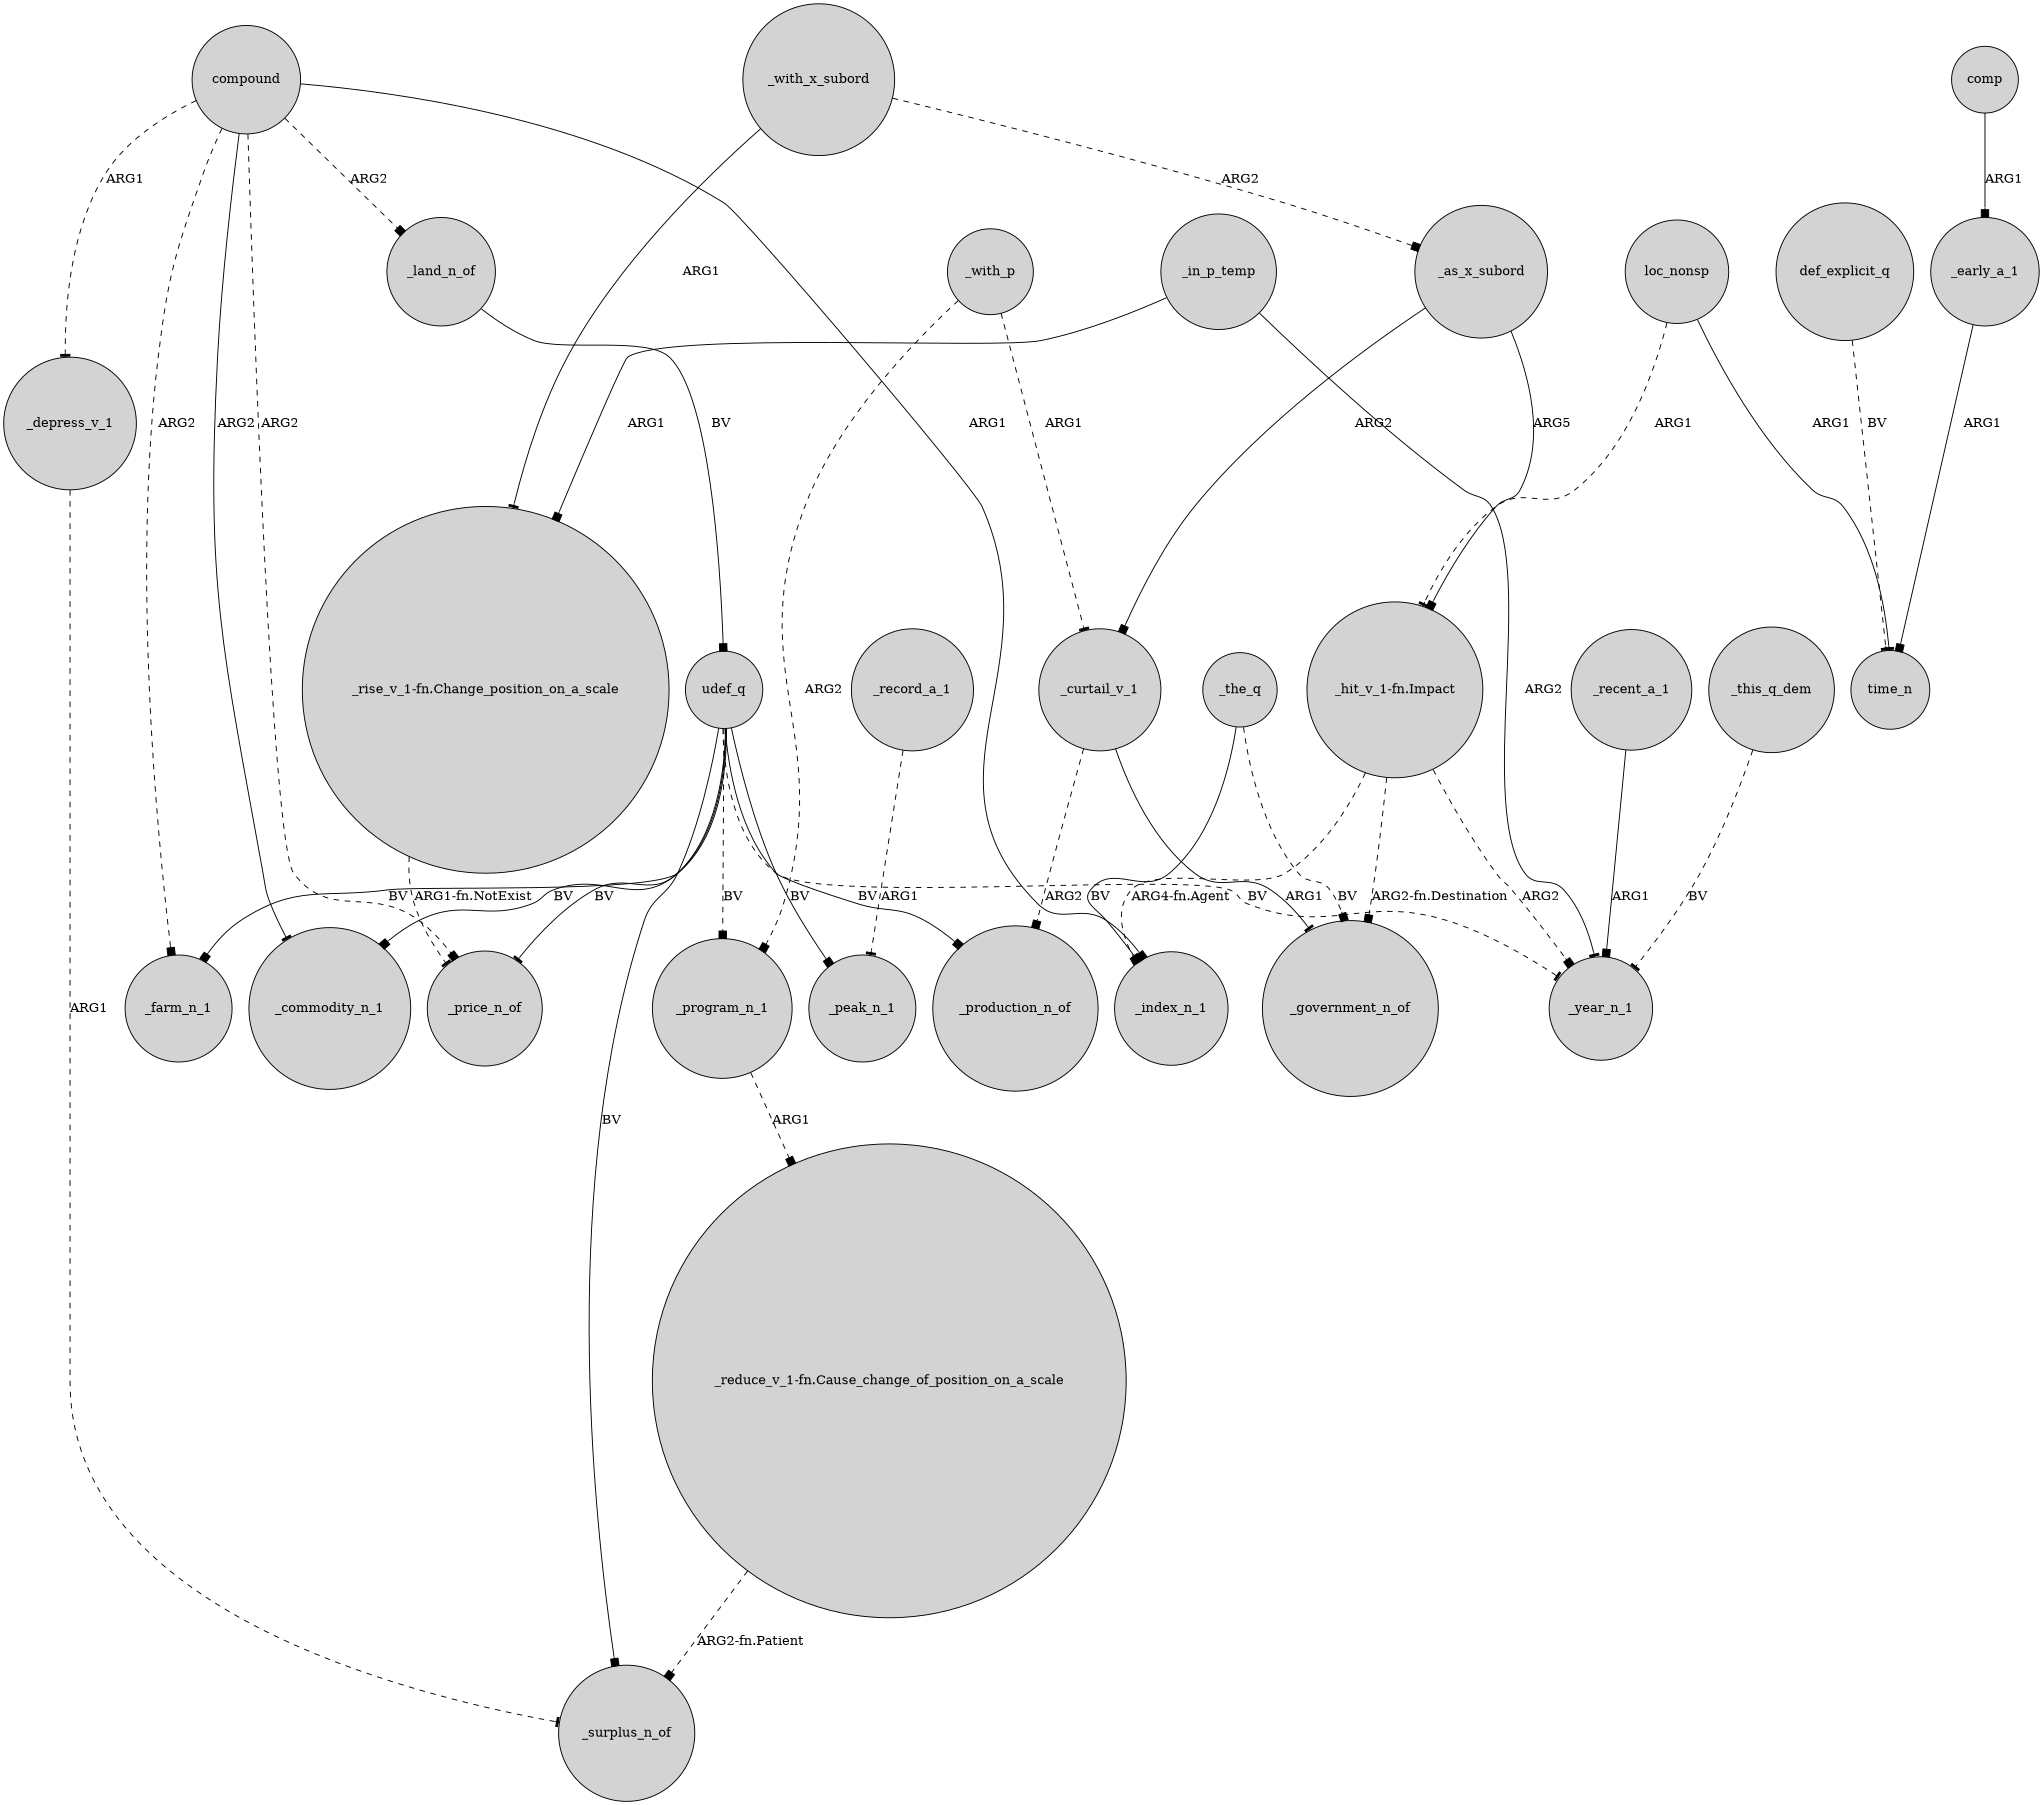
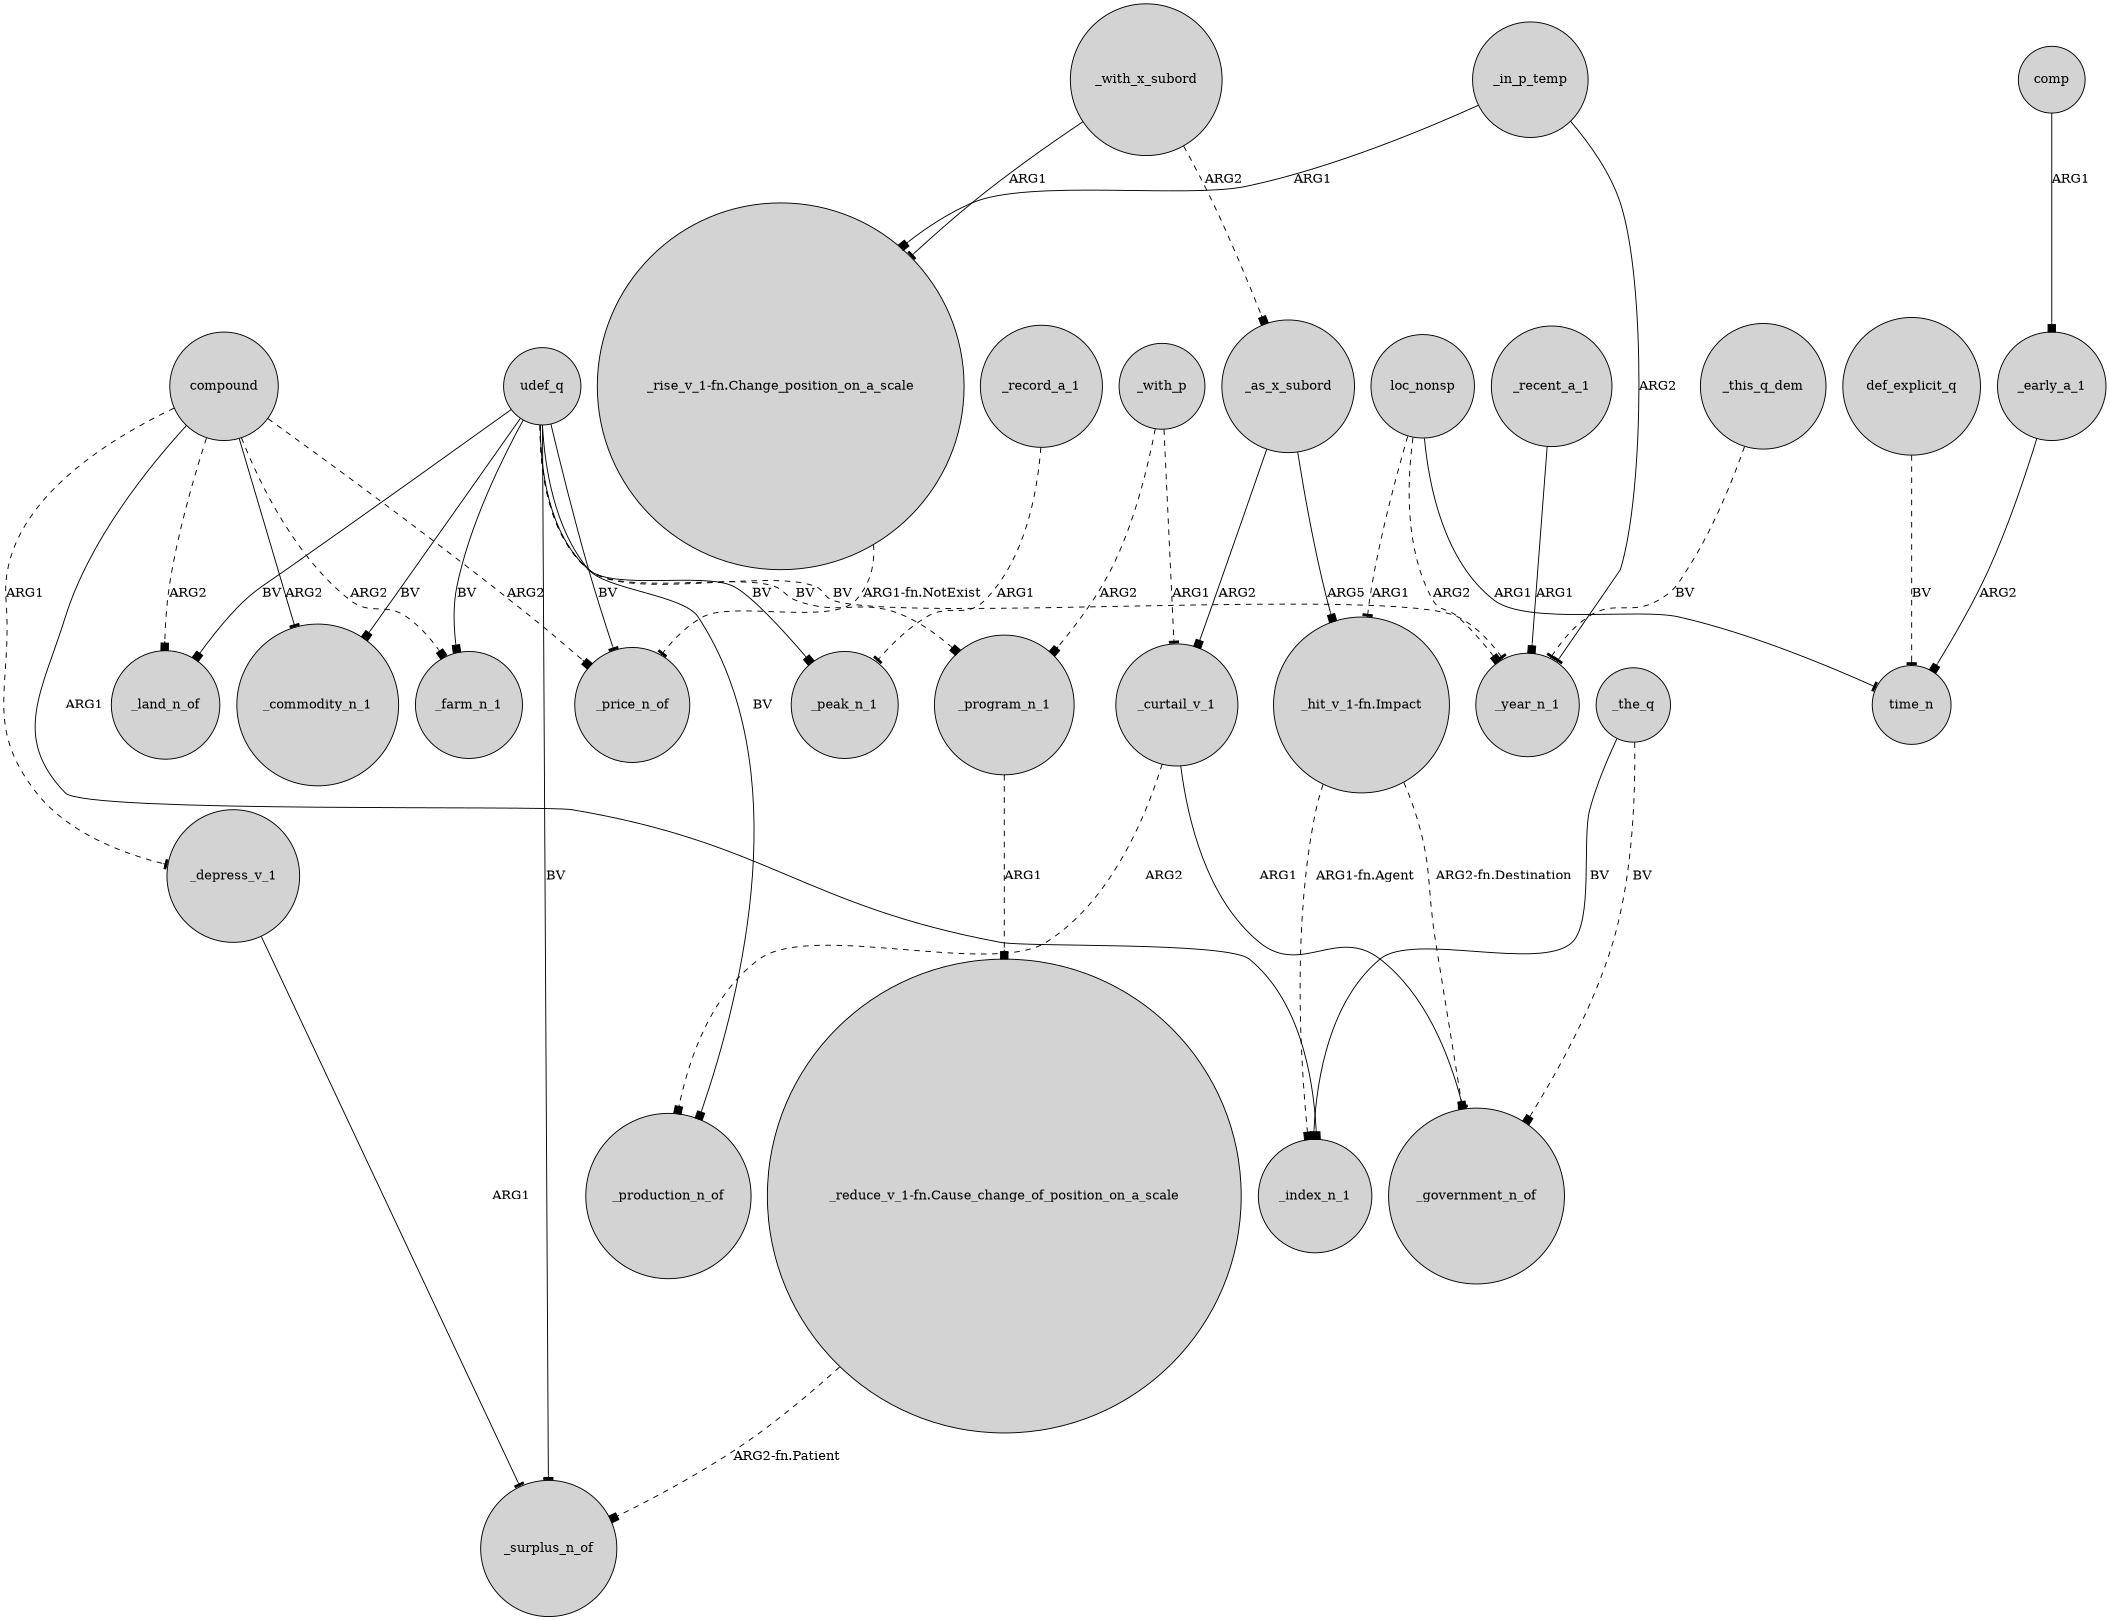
(691, 398) -> (350, 524)
(1983, 423) -> (1998, 593)
(1493, 868) -> (1417, 561)
(1181, 897) -> (1365, 876)
(596, 1182) -> (545, 950)
(70, 1254) -> (390, 1209)
